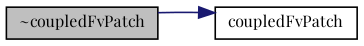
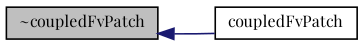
(178, 12) -> (194, 34)
